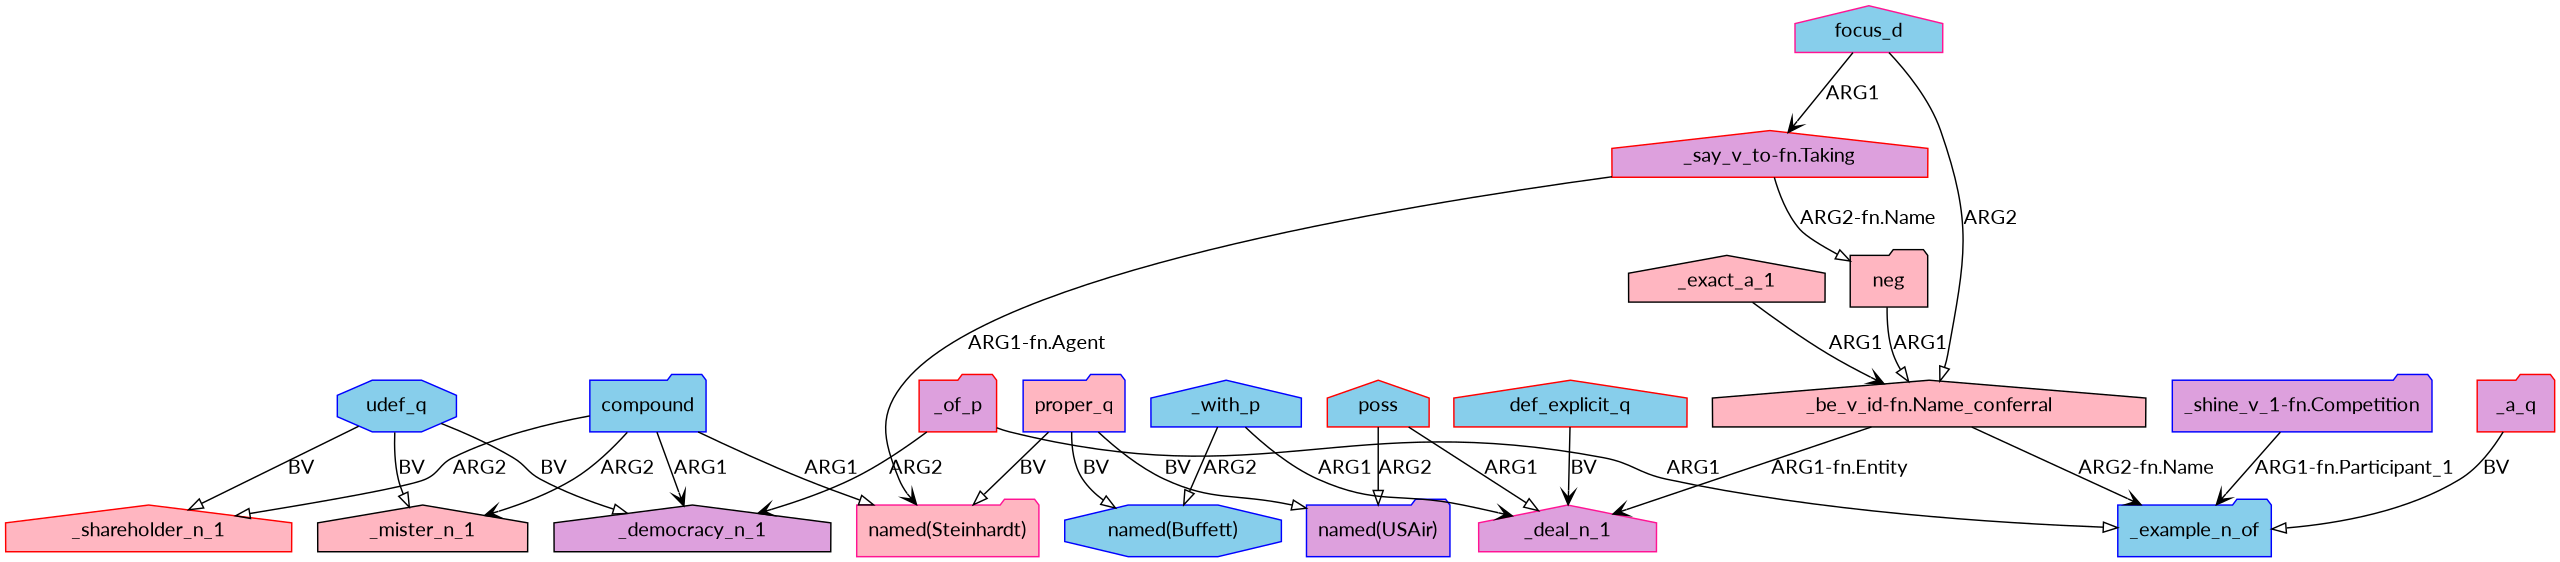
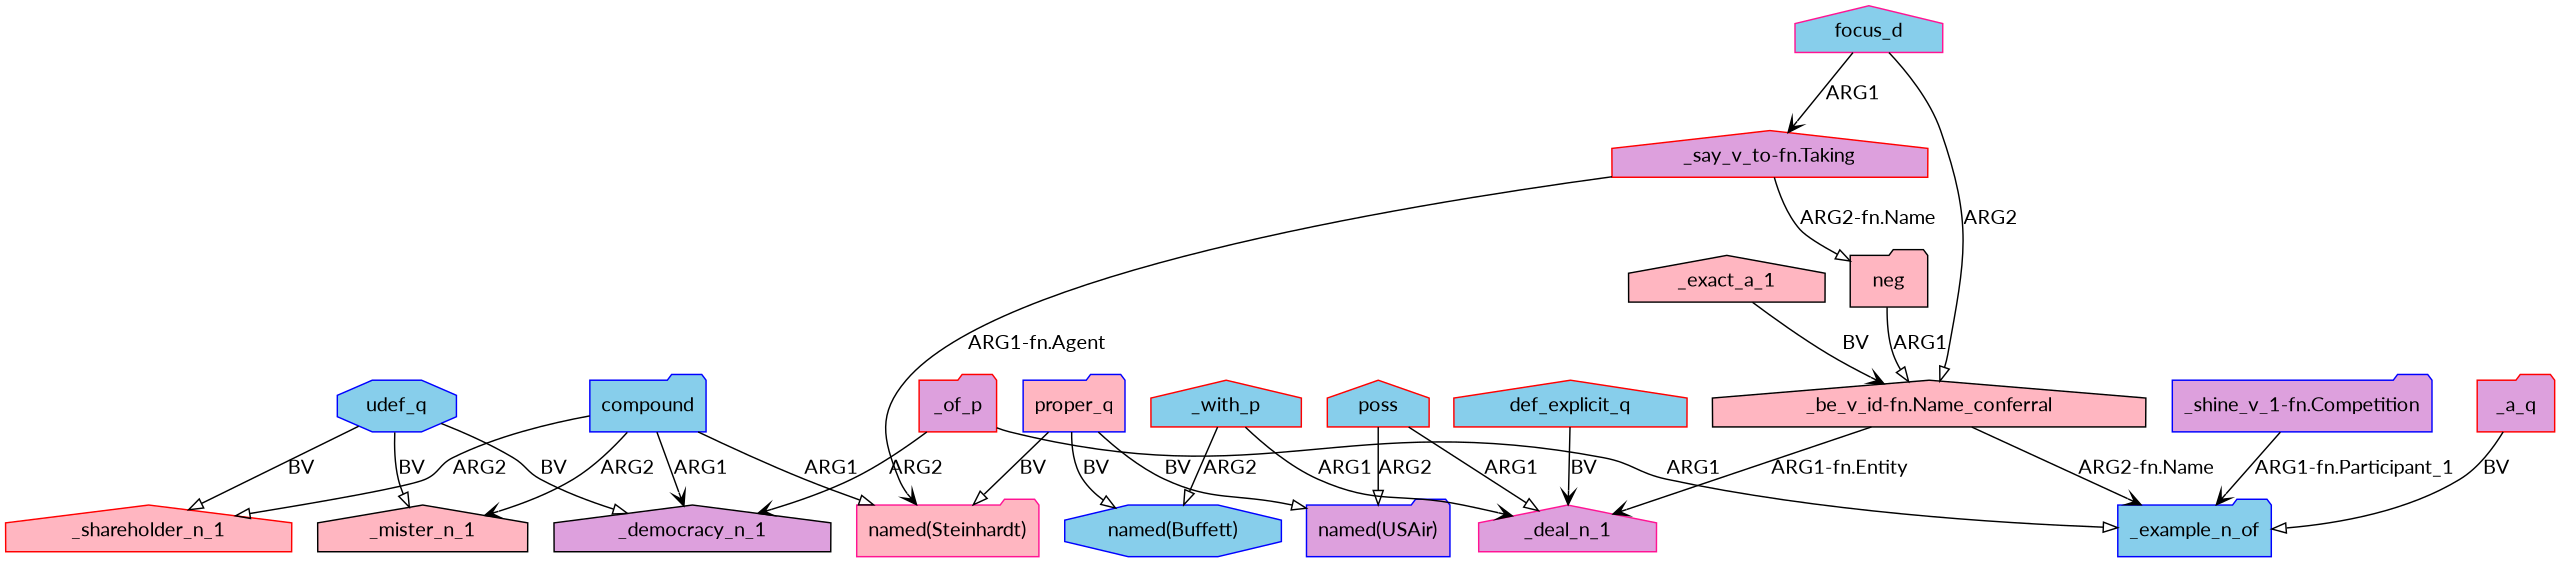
(1856, 344) -> (1856, 344)
(1226, 406) -> (1226, 406)
